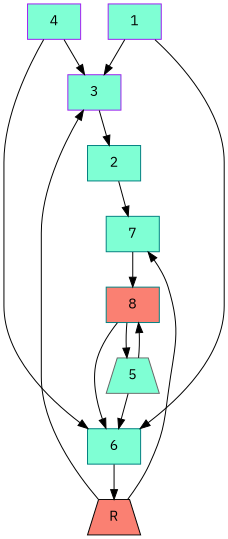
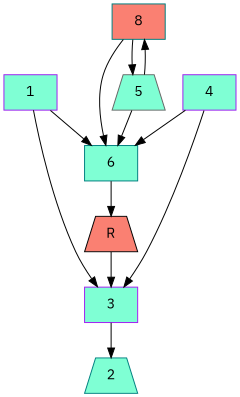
(114, 163) -> (111, 376)
(133, 234) -> none
